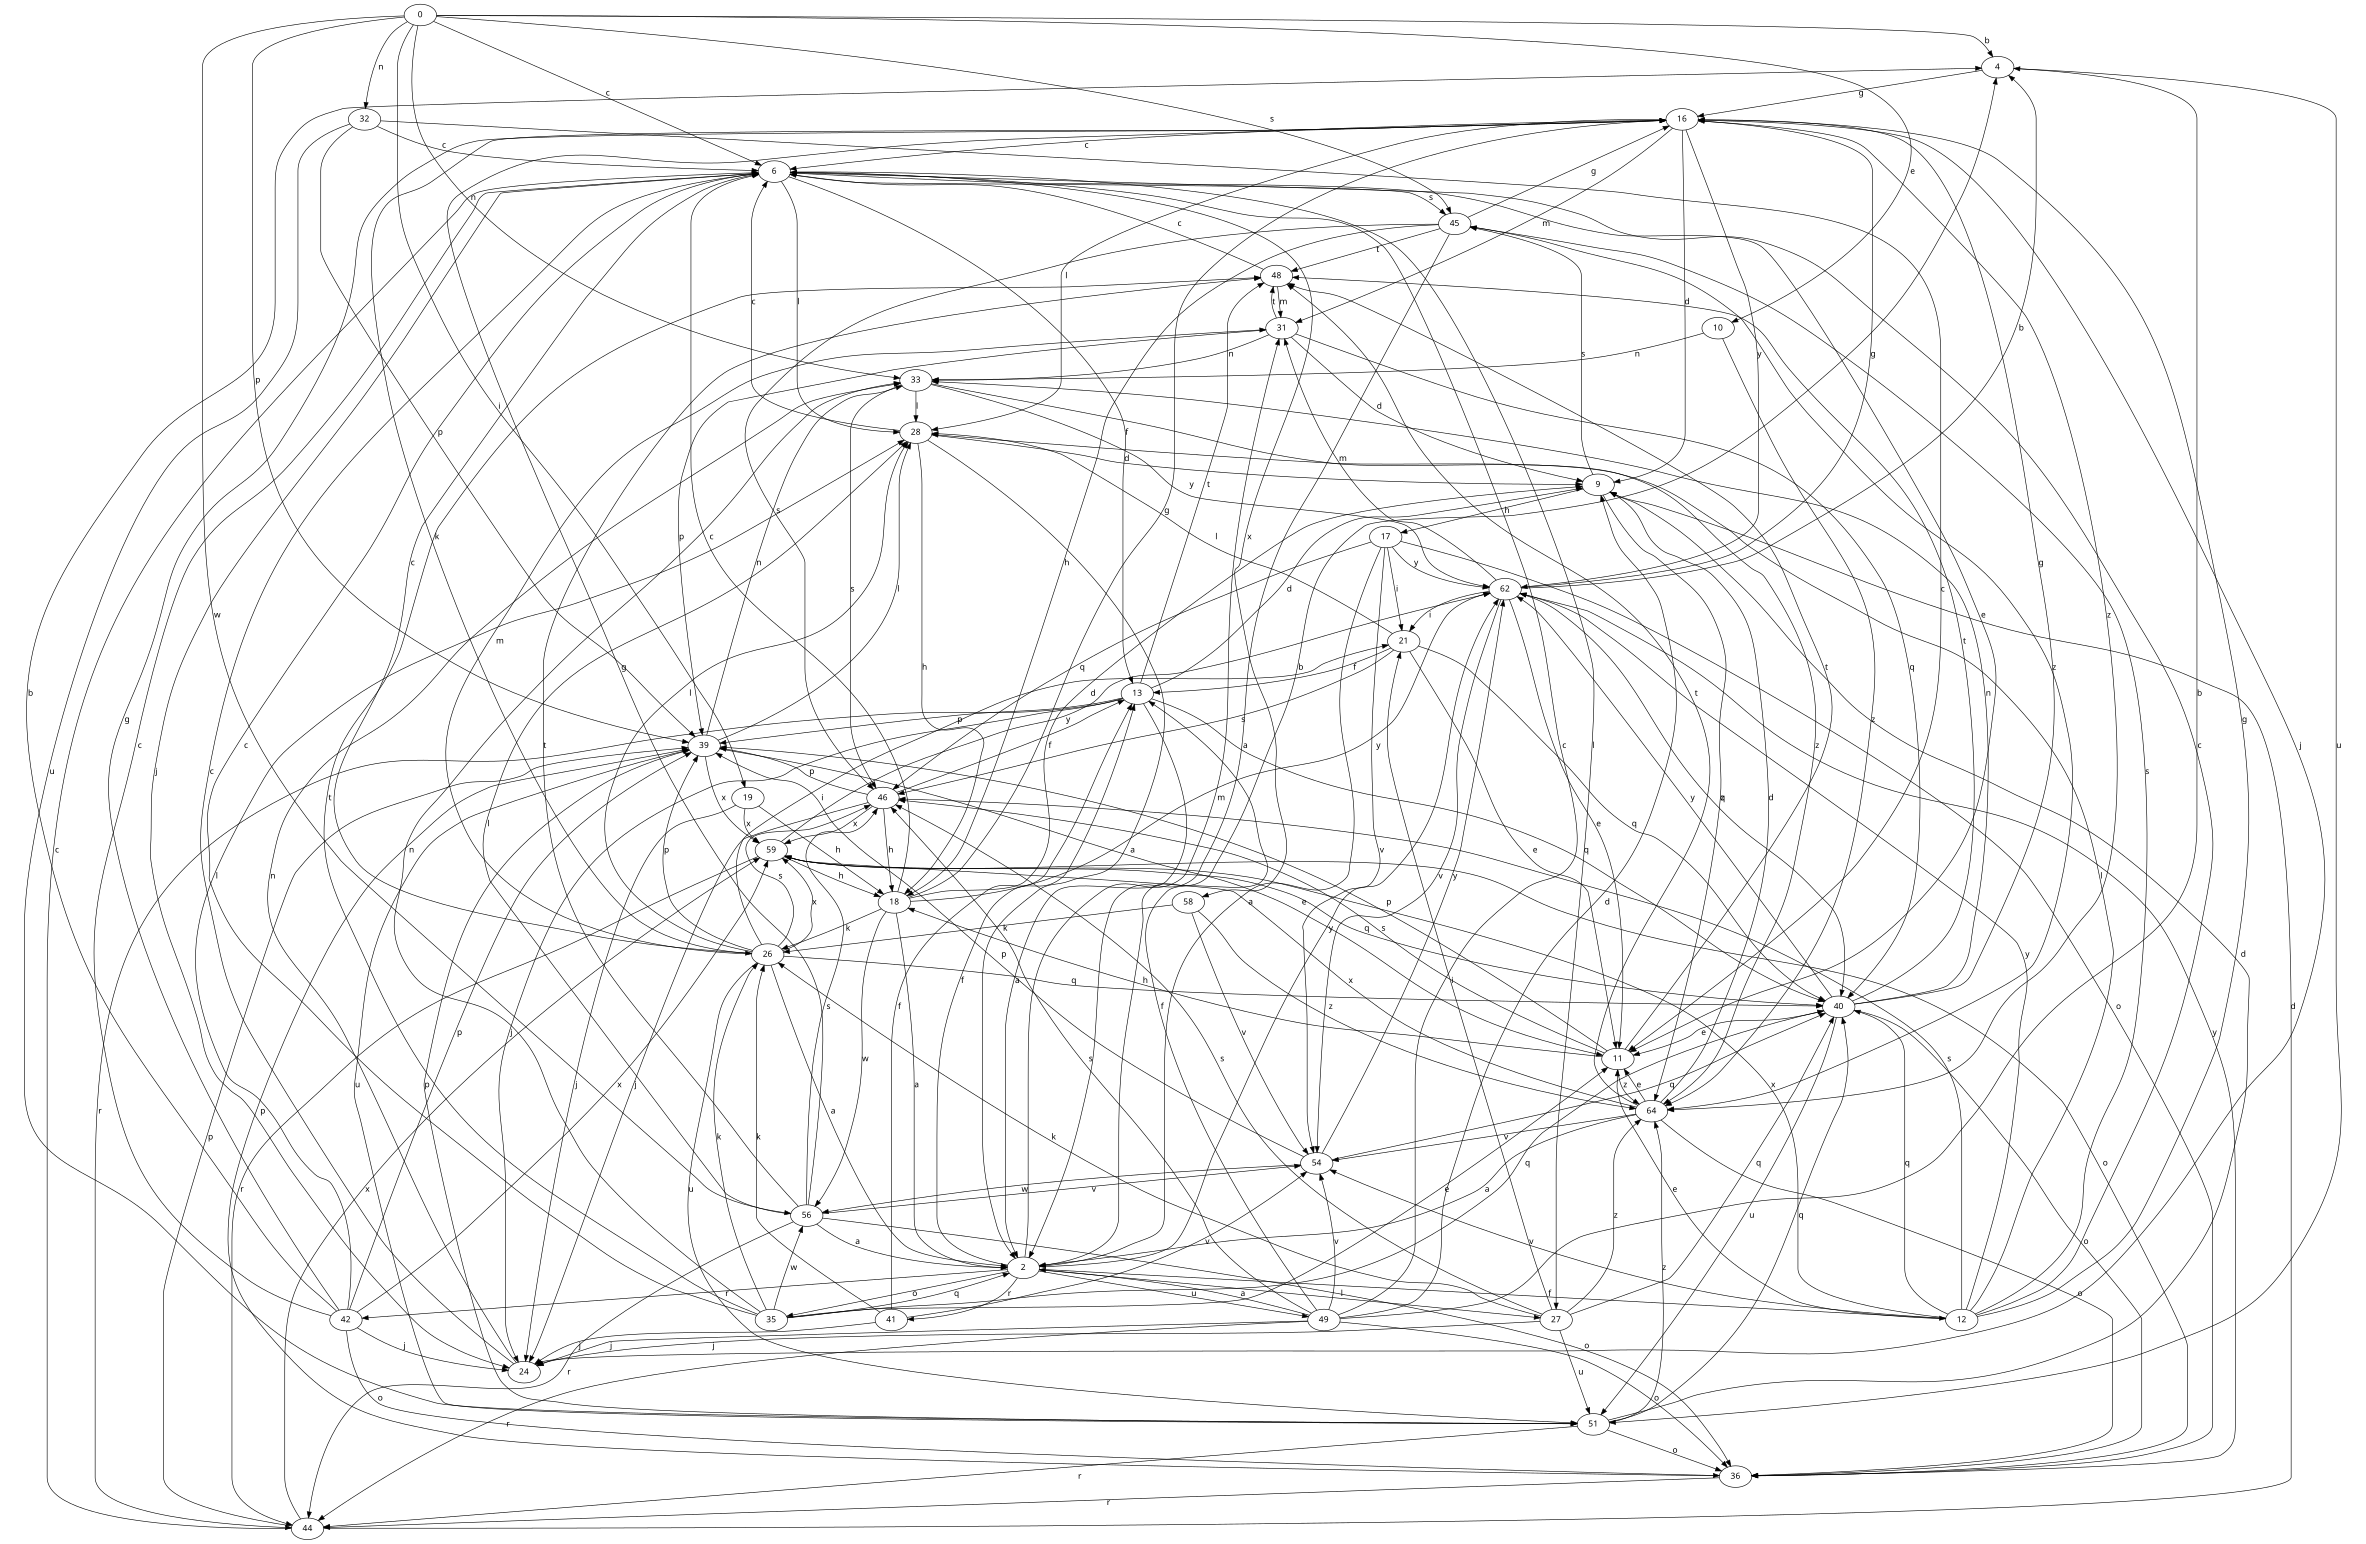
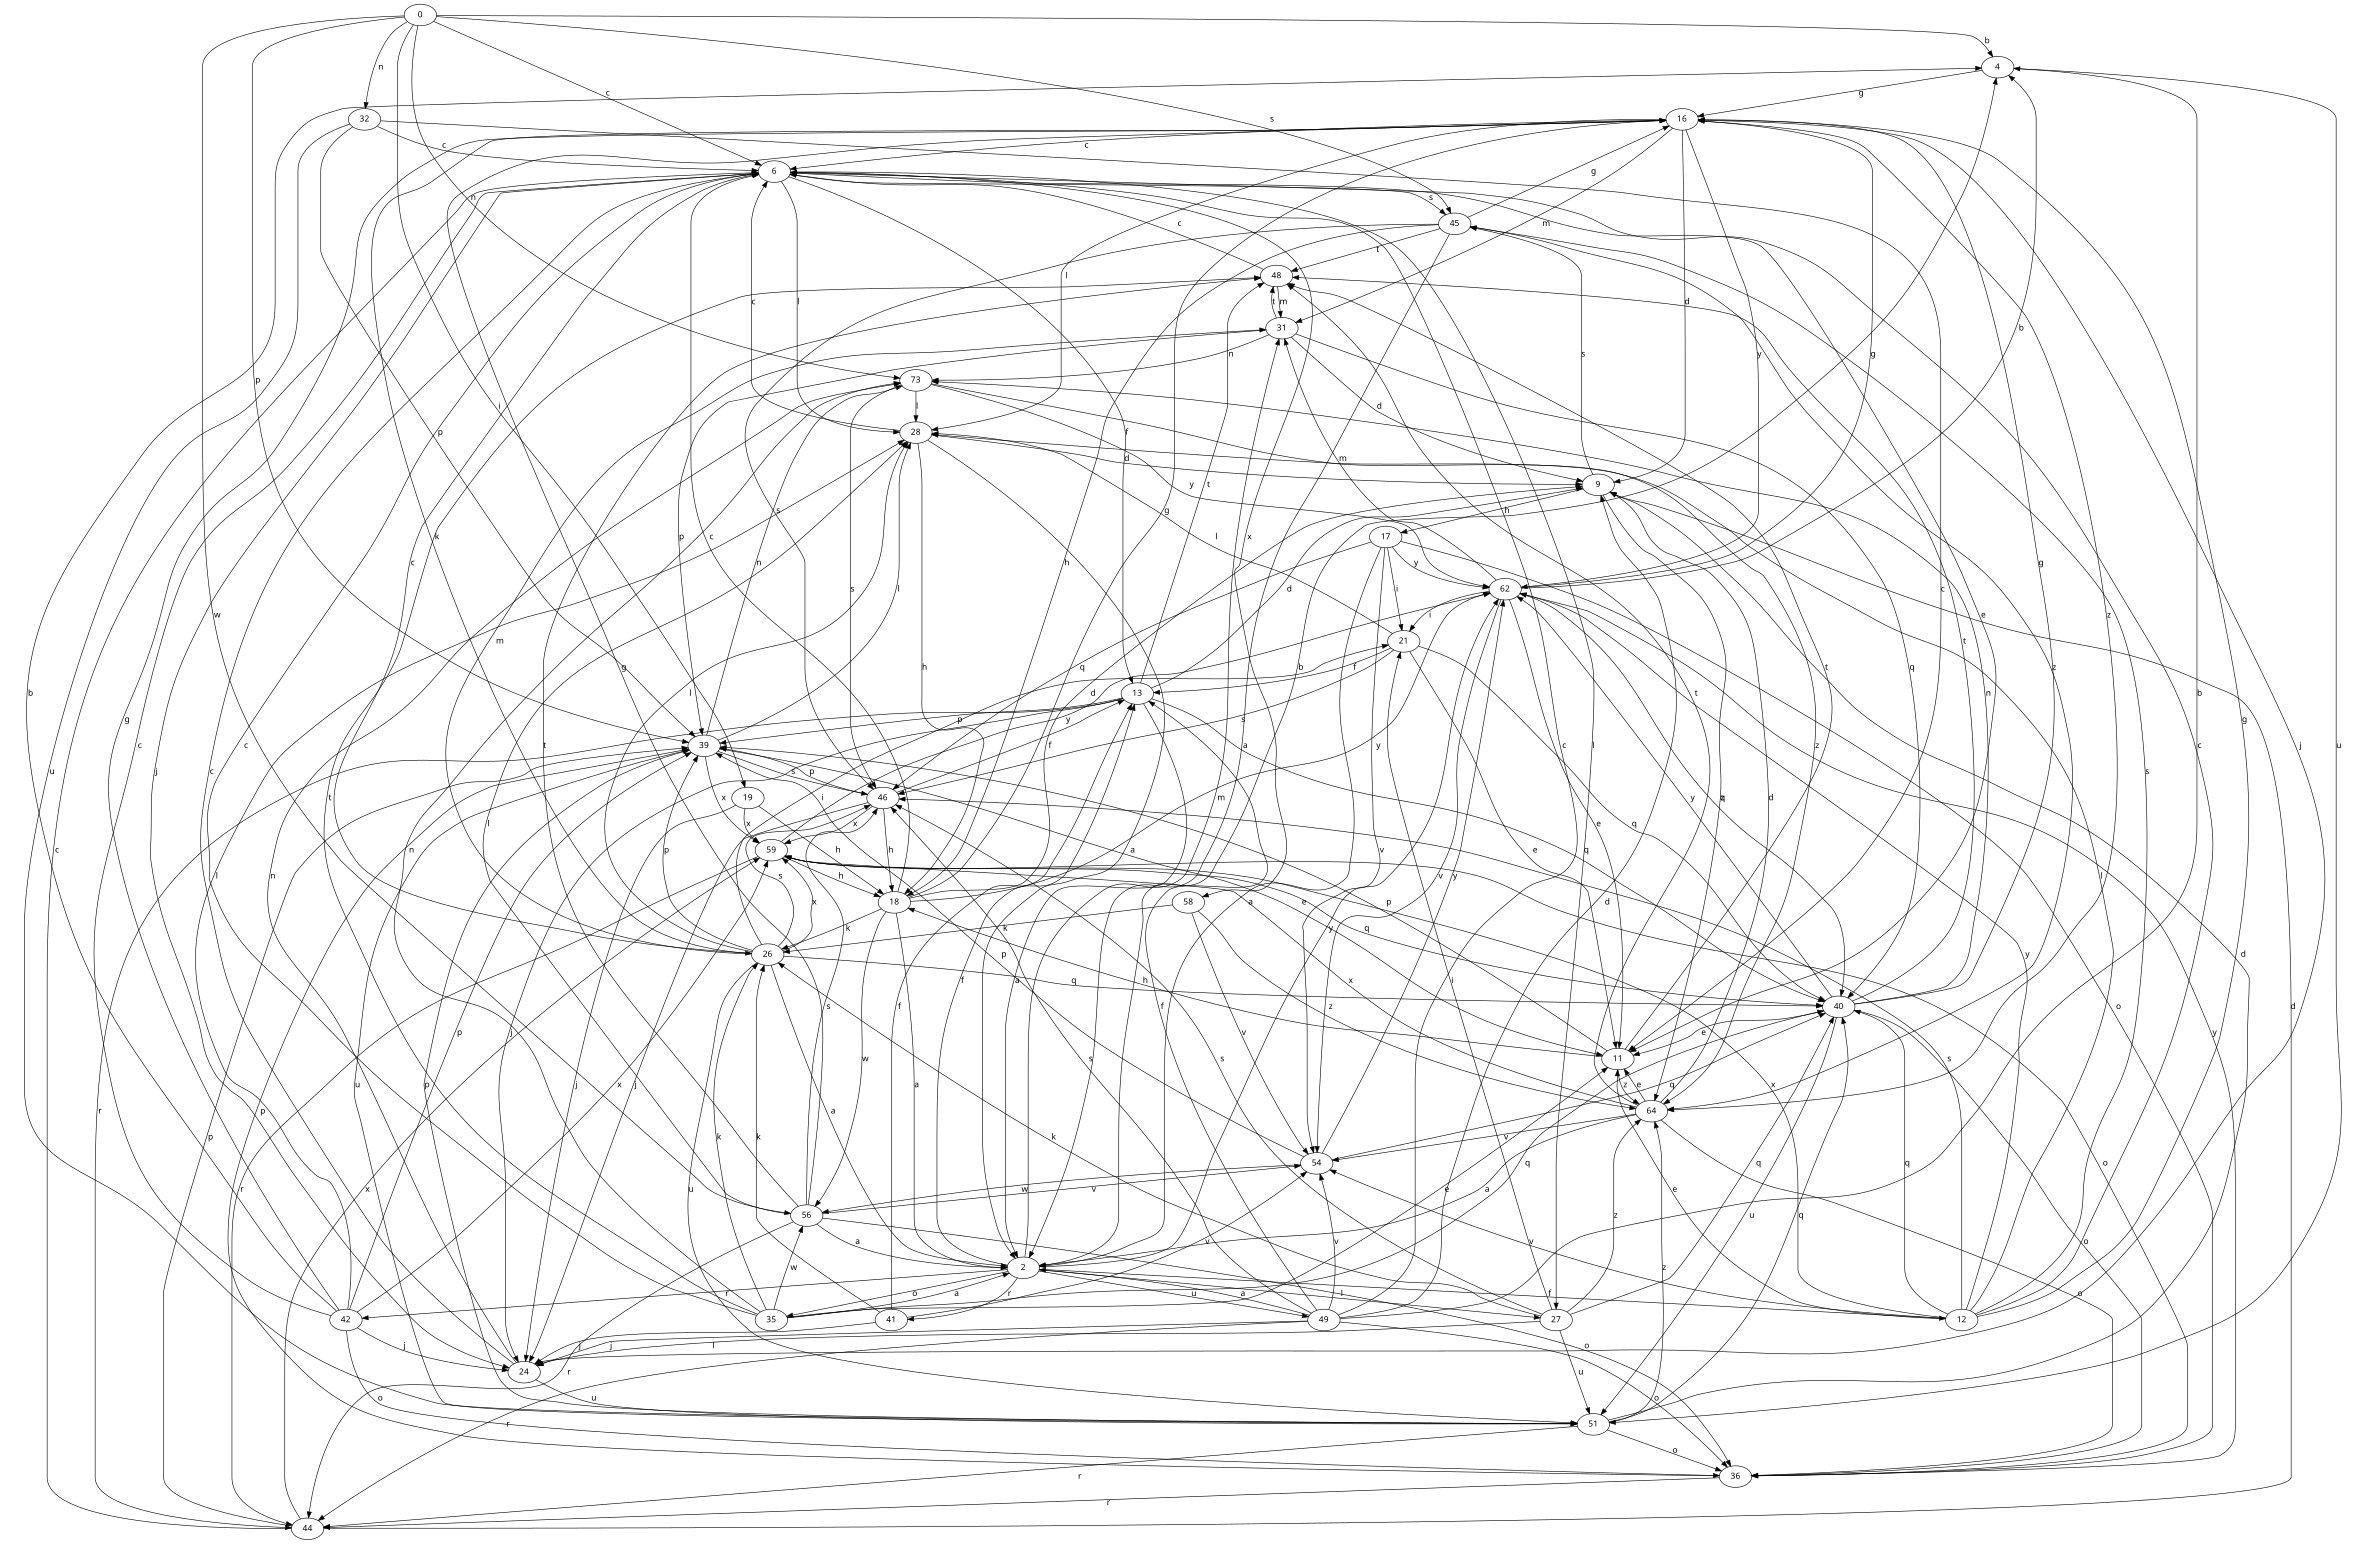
(1718, 328) -> none
(916, 380) -> (916, 380)
(1275, 870) -> (792, 777)
(957, 1294) -> (957, 1294)
(714, 1346) -> (714, 1346)
none -> (1051, 1421)
